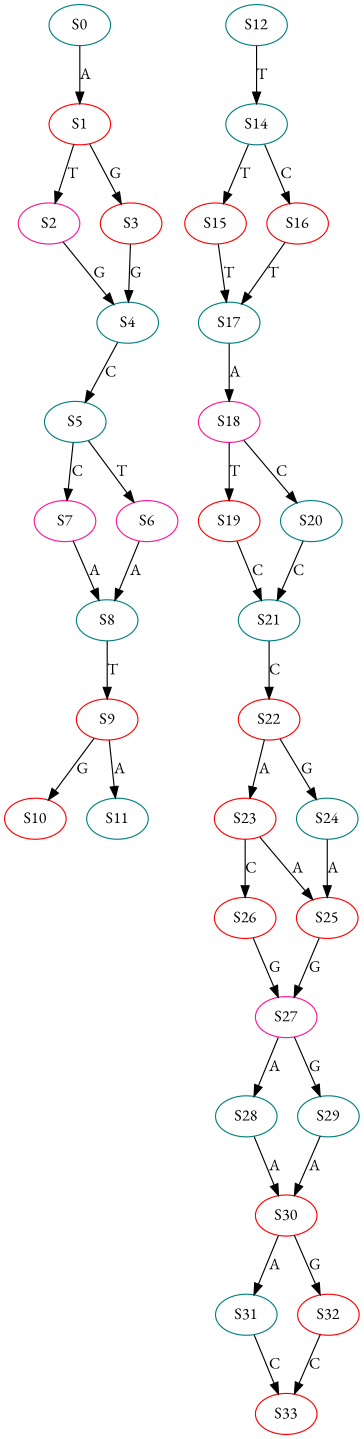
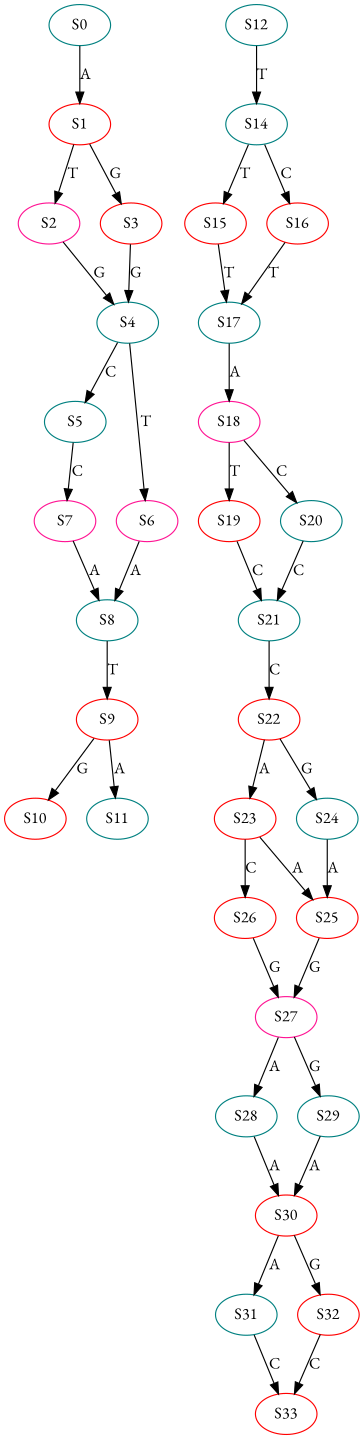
(108, 467) -> (137, 416)
